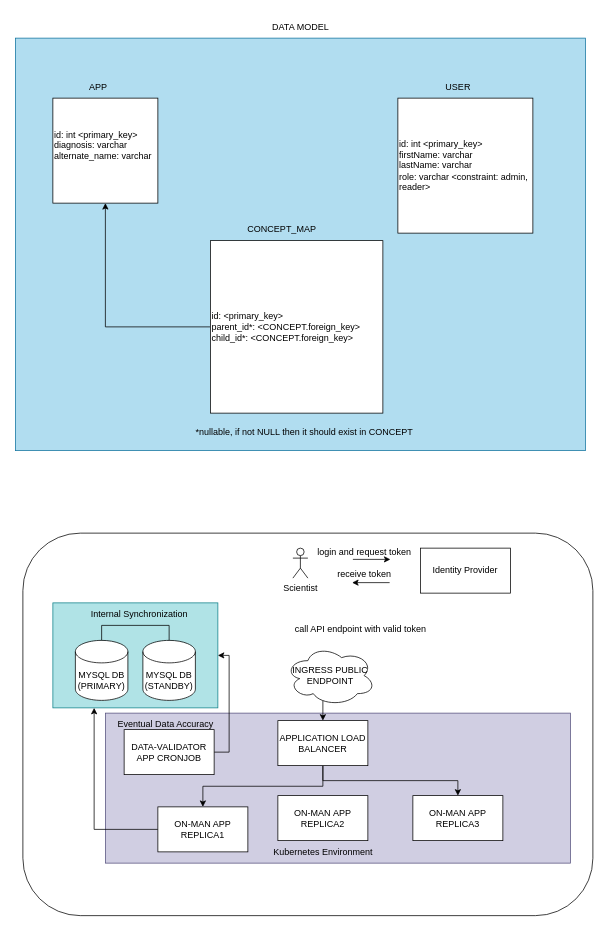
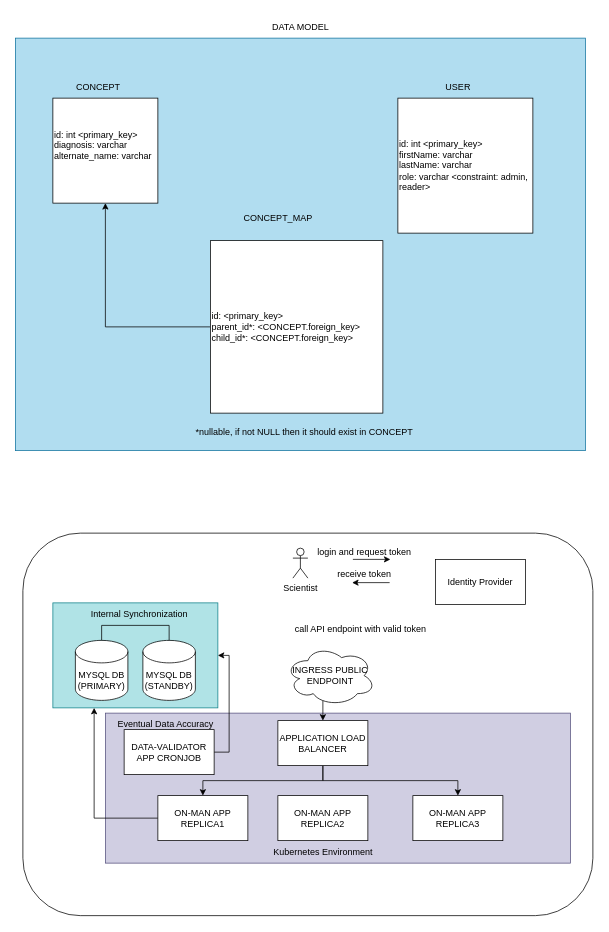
(98, 87) -> (98, 87)
(282, 229) -> (278, 218)
(465, 570) -> (480, 582)
(203, 829) -> (203, 818)
